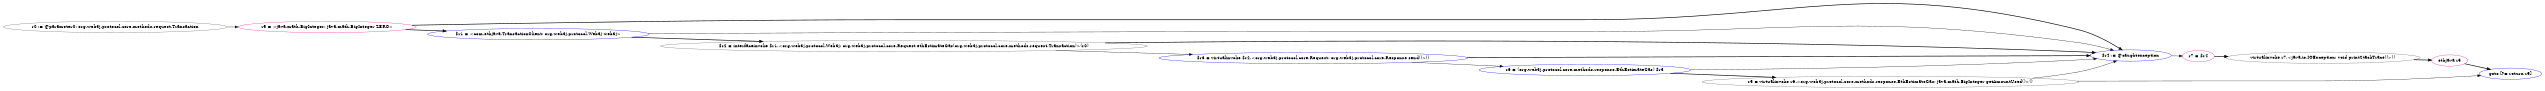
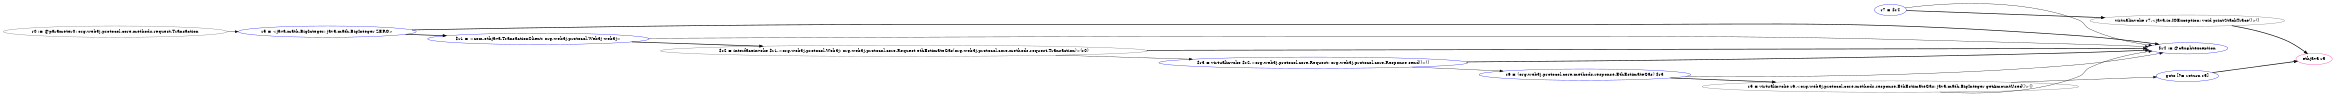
(327, 27) -> (327, 32)
(2175, 56) -> (2030, 8)
(2198, 56) -> (1890, 10)
(2476, 66) -> (2253, 67)
